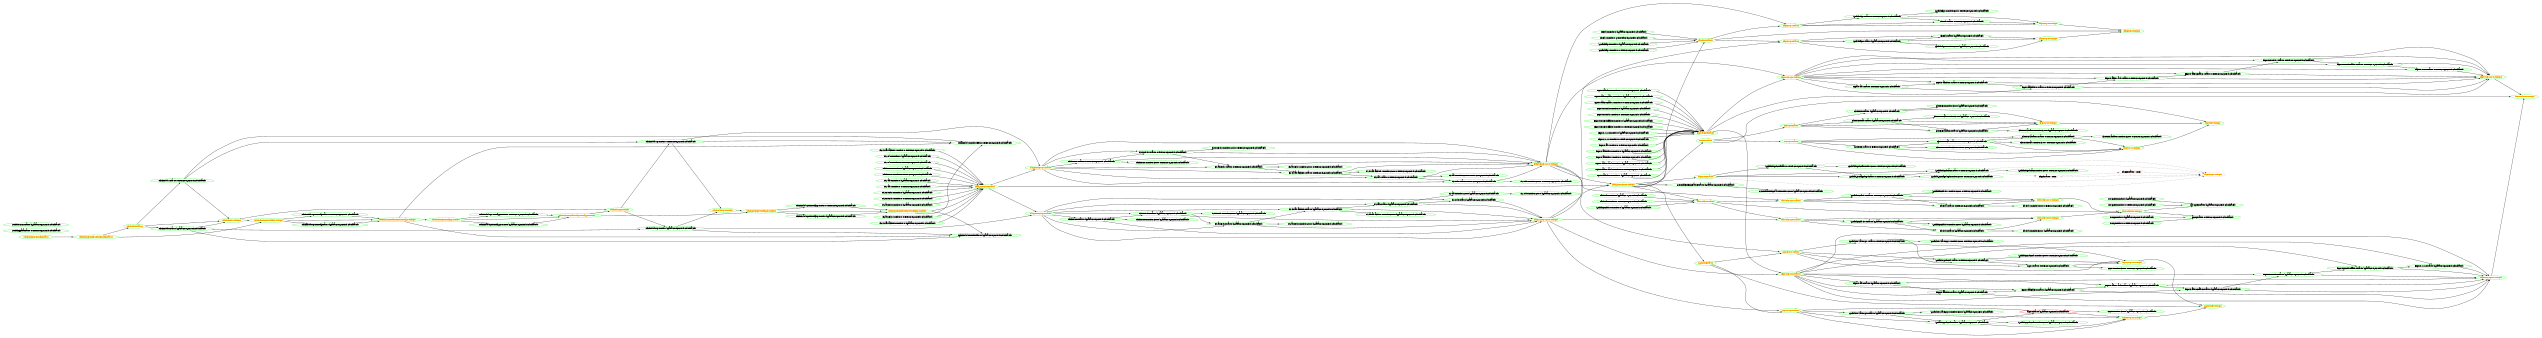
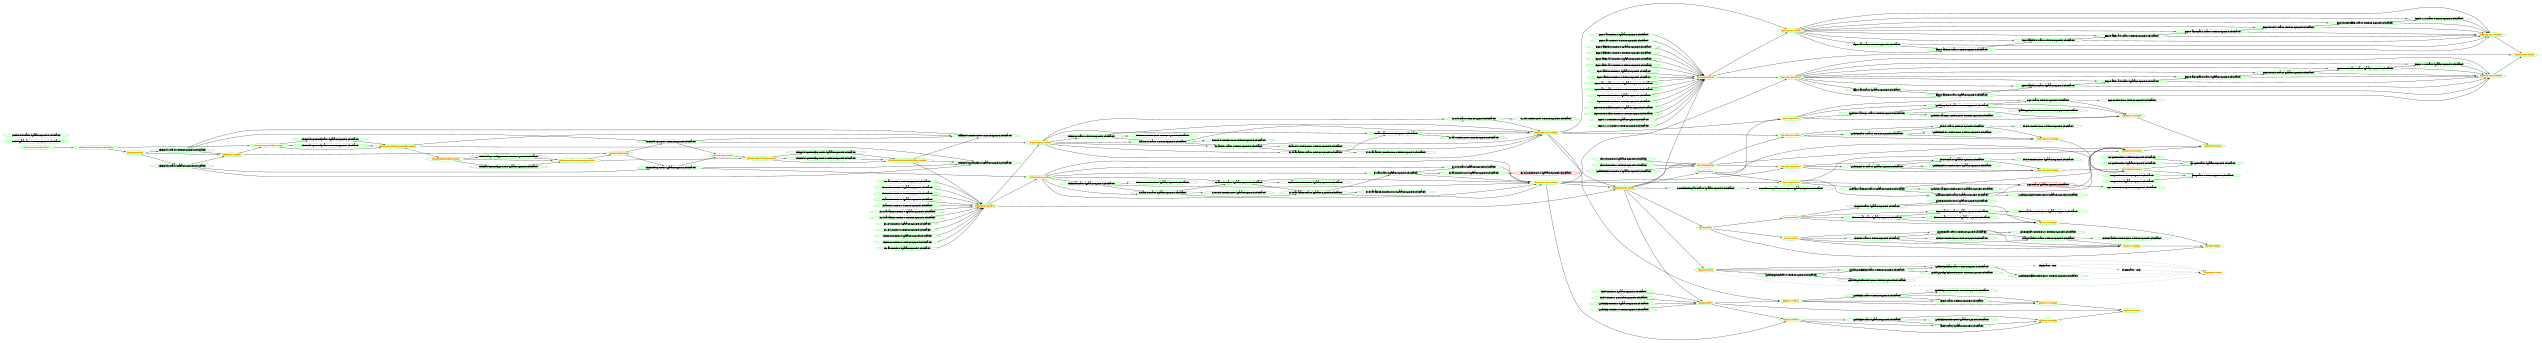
none -> (1623, 35)
(1434, 179) -> (1434, 126)
(1546, 194) -> (1546, 173)
(2132, 312) -> (2132, 188)
